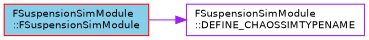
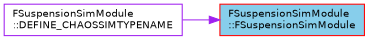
(162, 20) -> (196, 20)
